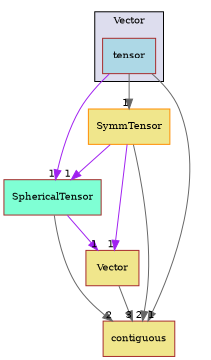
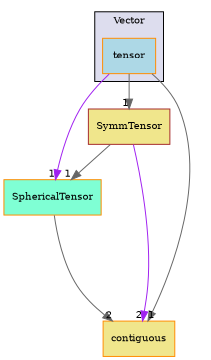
(129, 56) -> (129, 56)
(129, 127) -> (129, 127)
(95, 159) -> (95, 159)
(53, 197) -> (53, 197)
(147, 228) -> (147, 228)
(112, 268) -> none
(139, 339) -> (139, 339)
